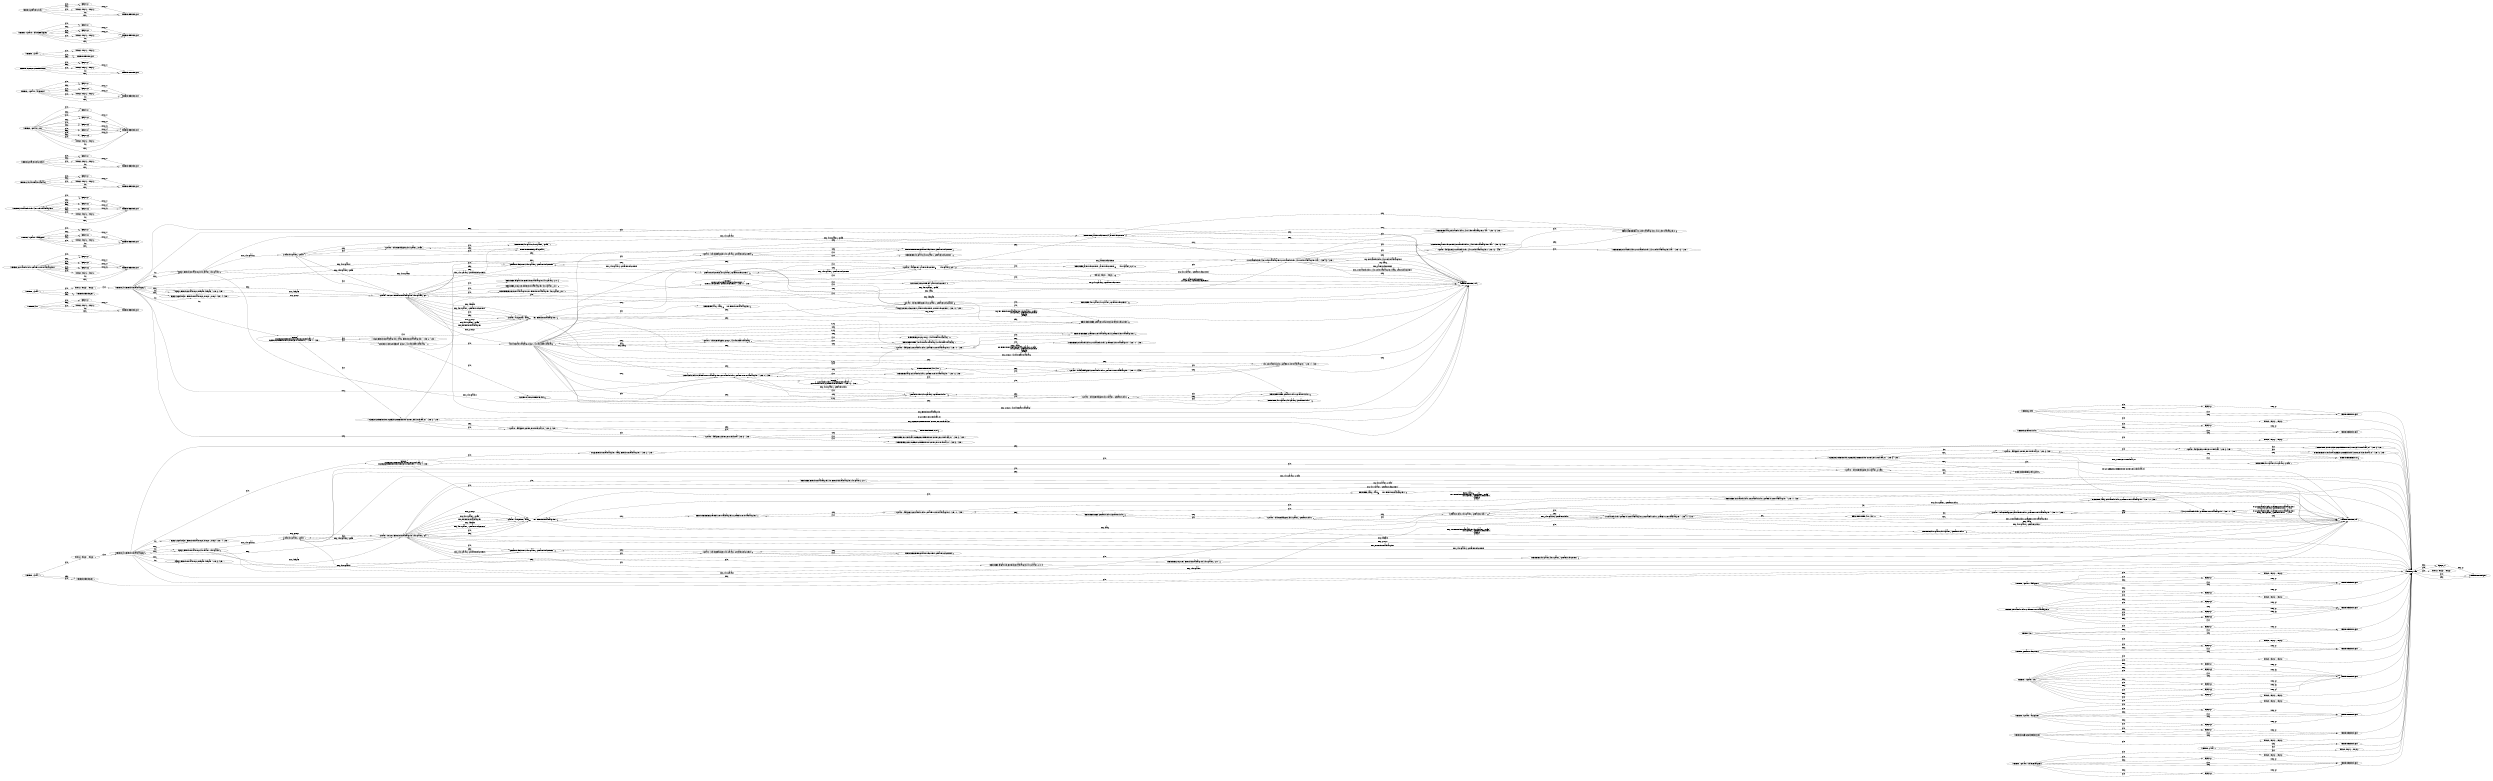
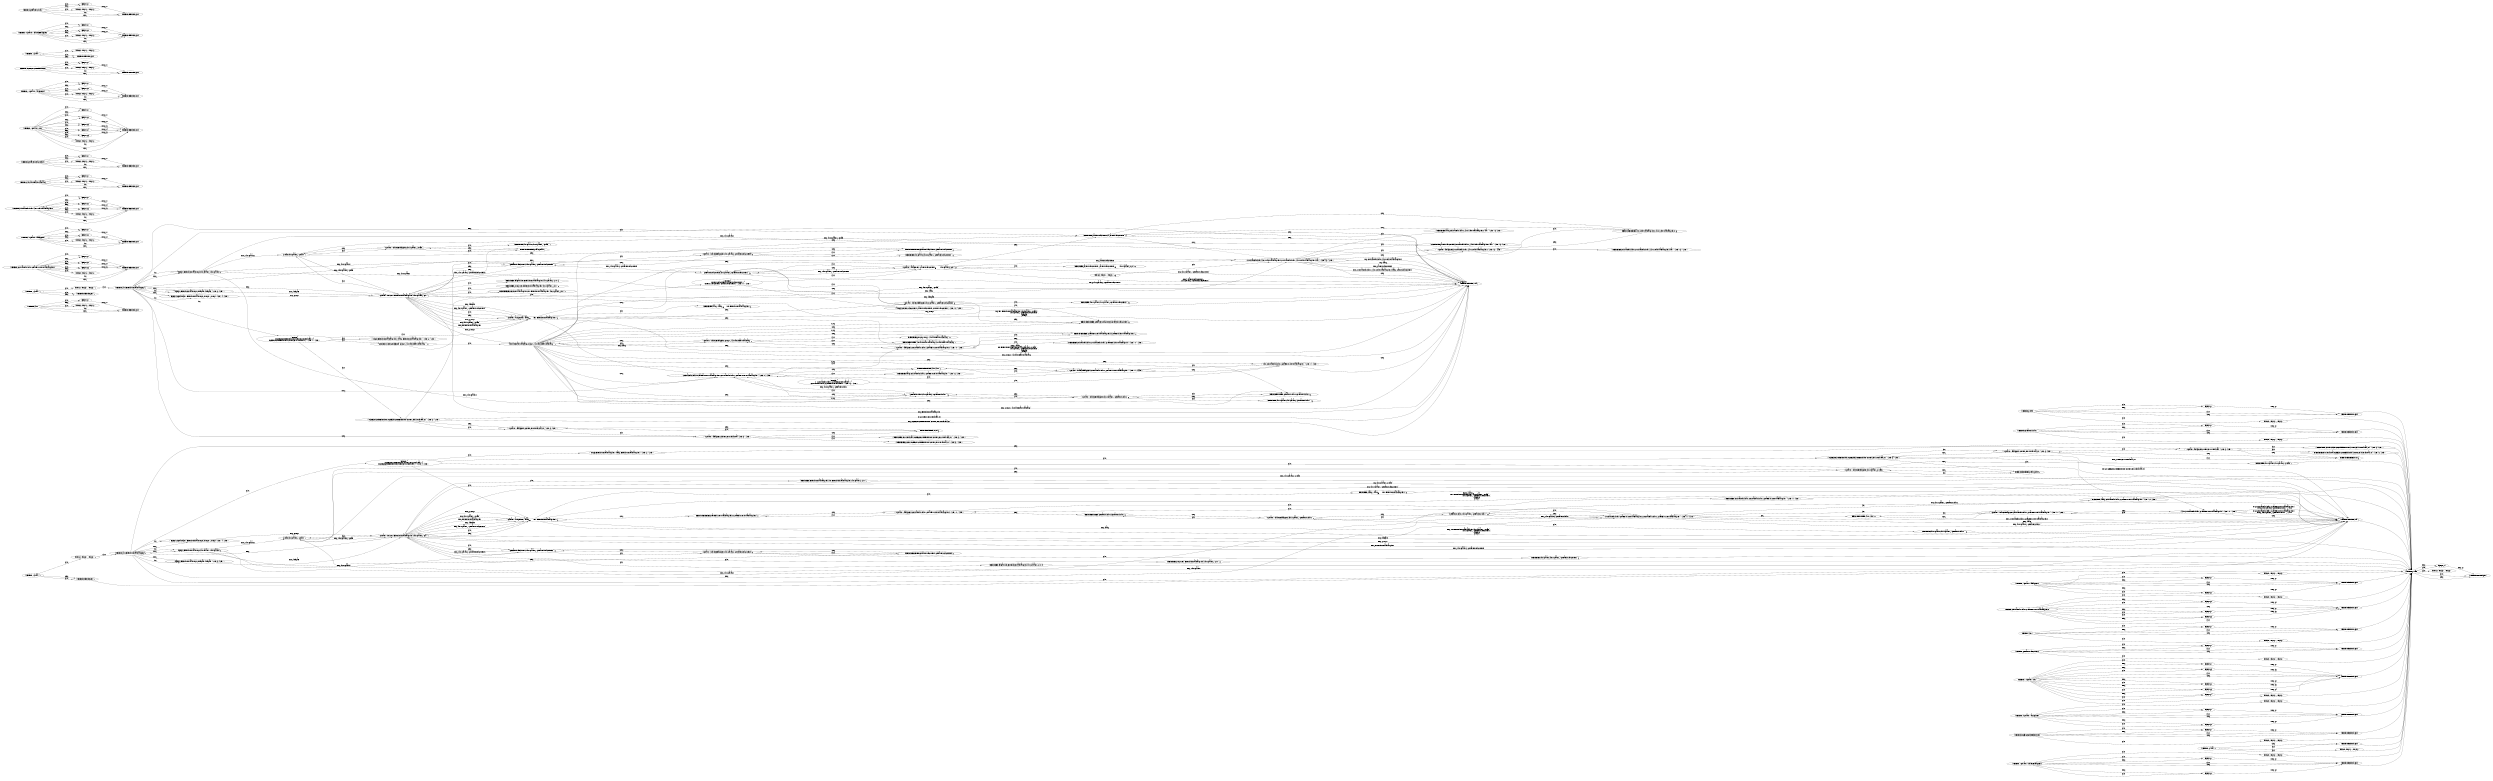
(929, 283) -> none
(532, 398) -> none
